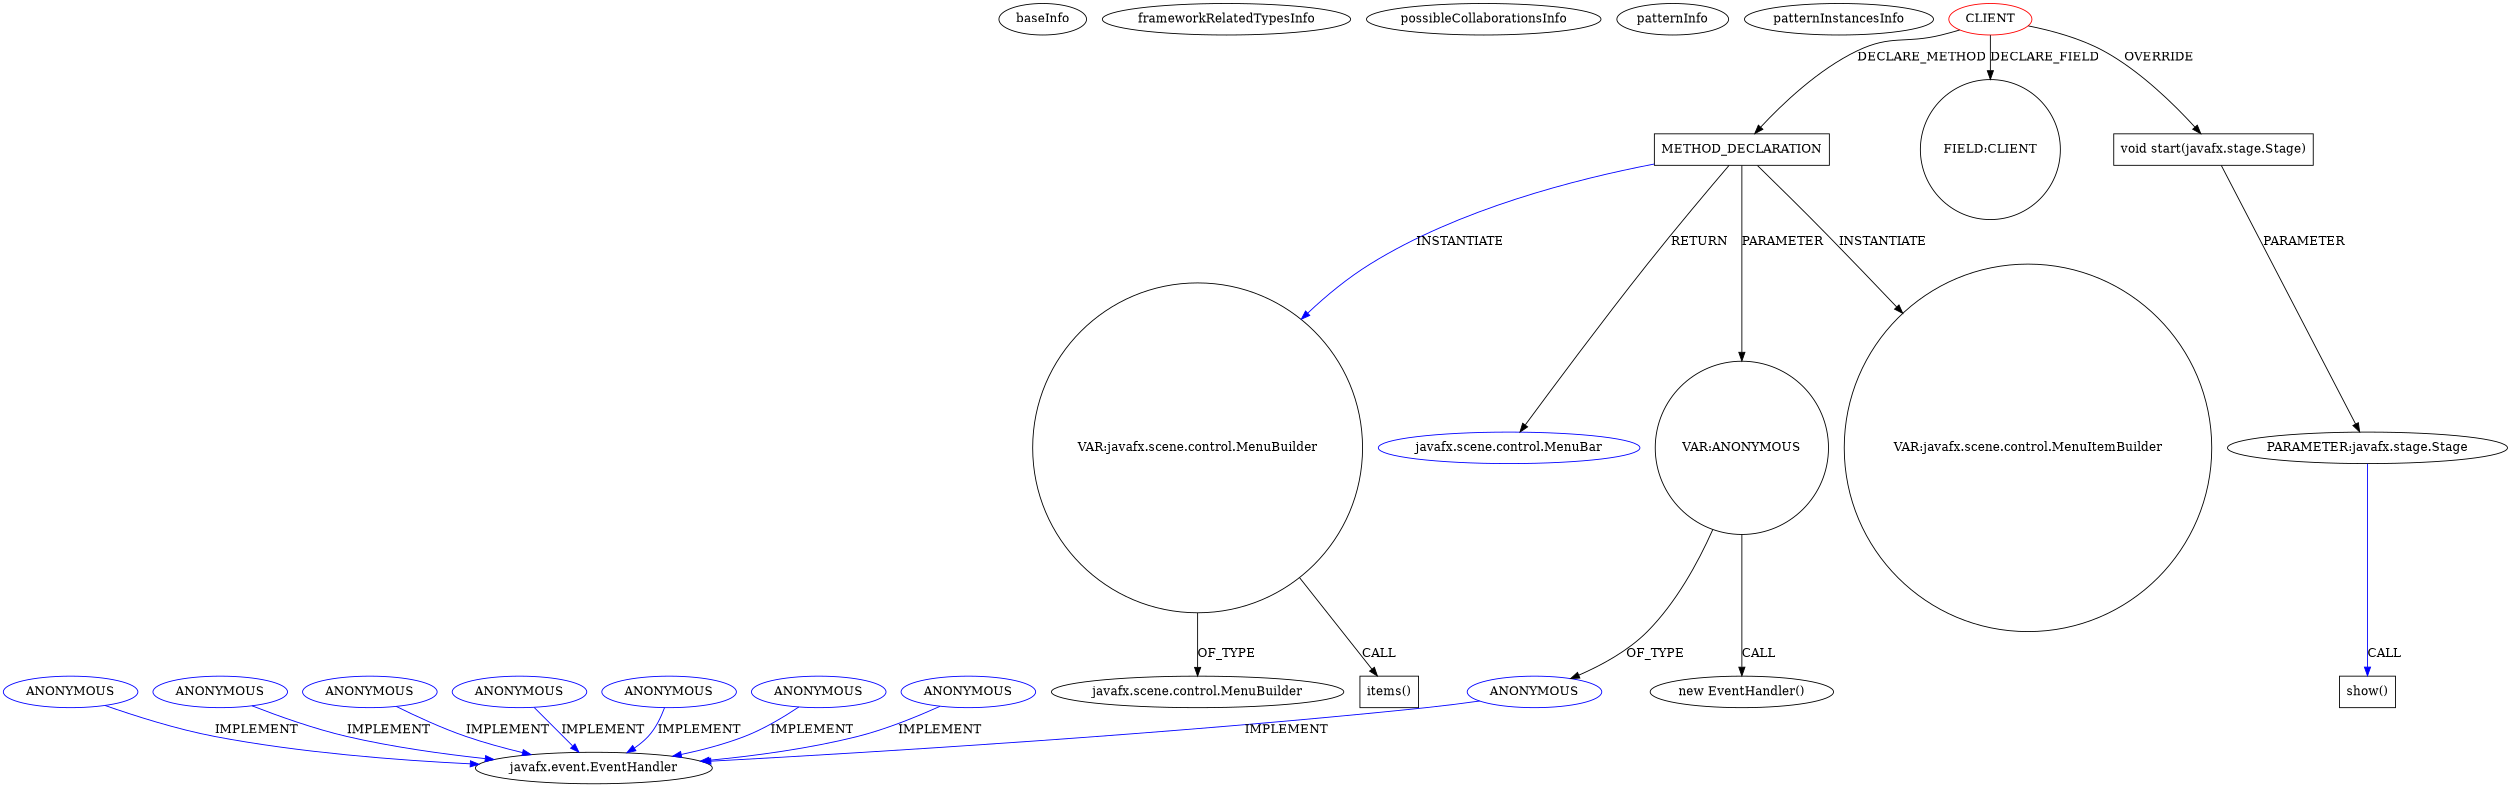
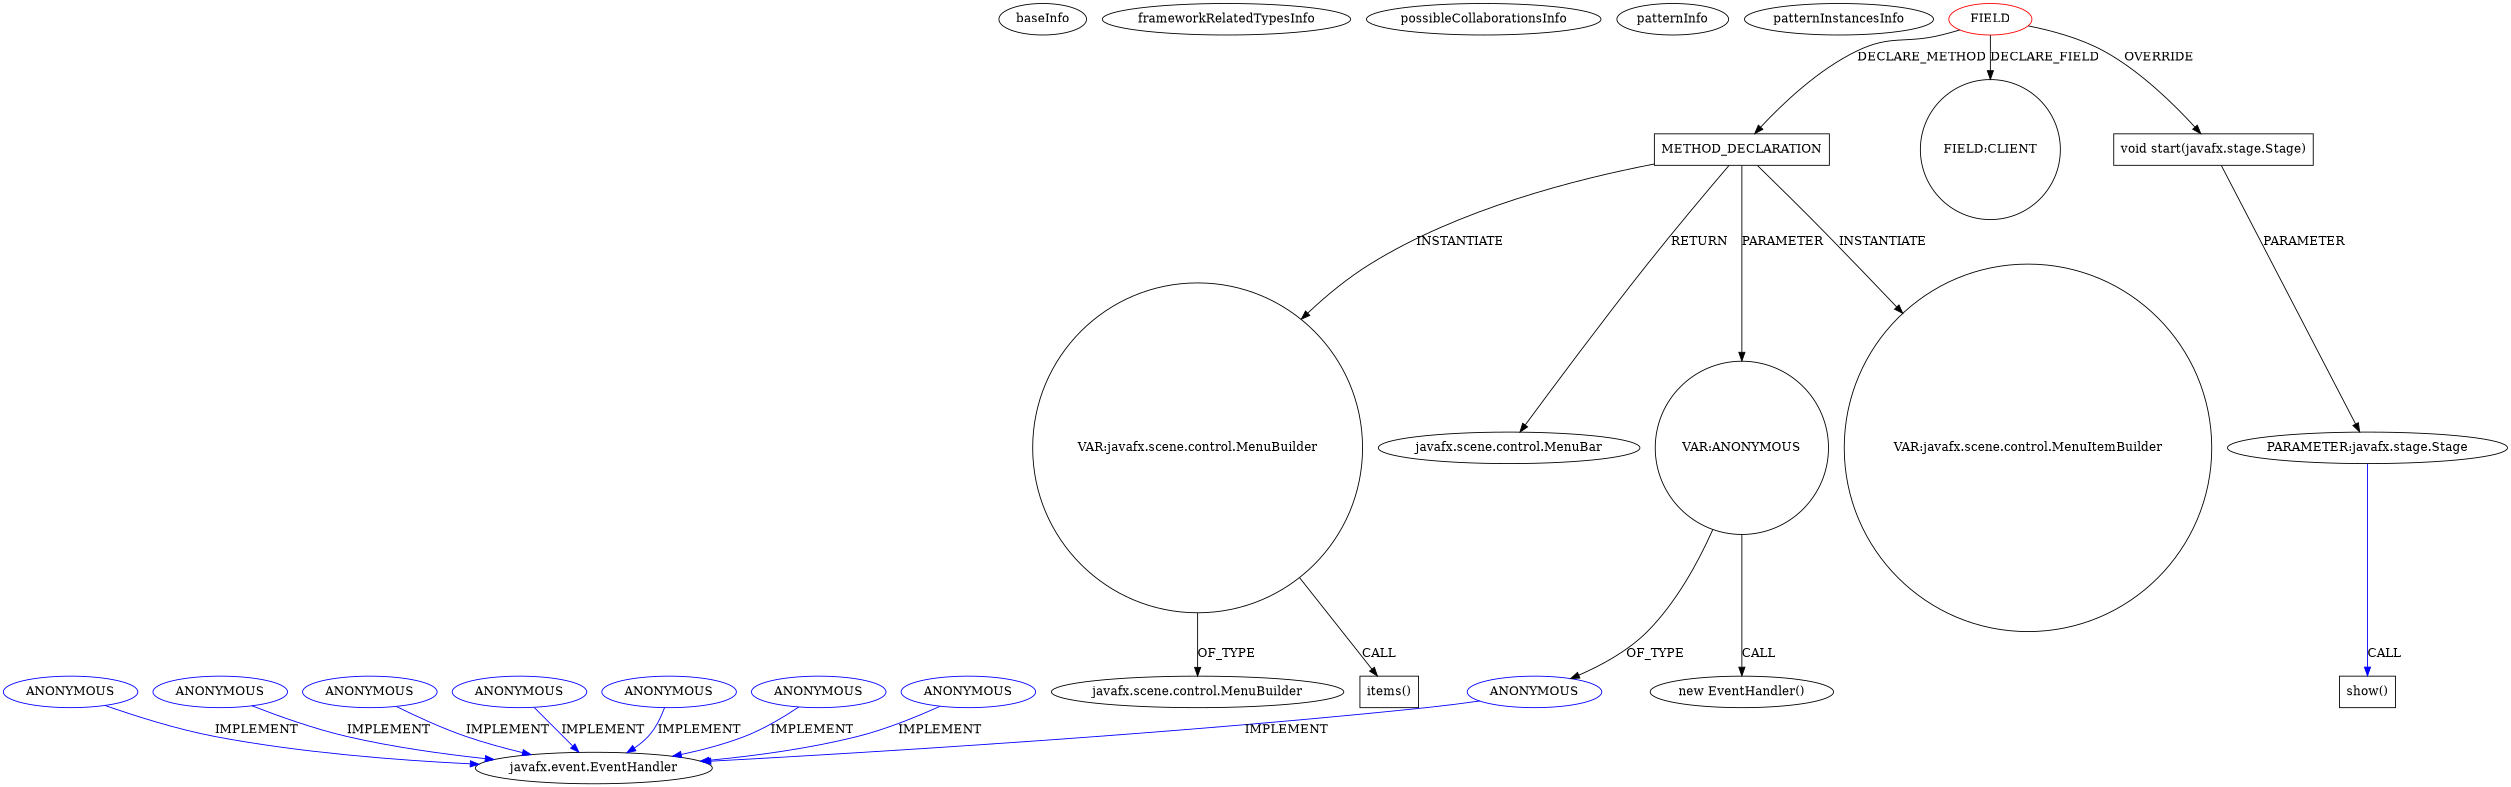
(1990, 19) -> (1990, 19)
(1471, 215) -> (1471, 215)
(1509, 448) -> (1509, 448)
